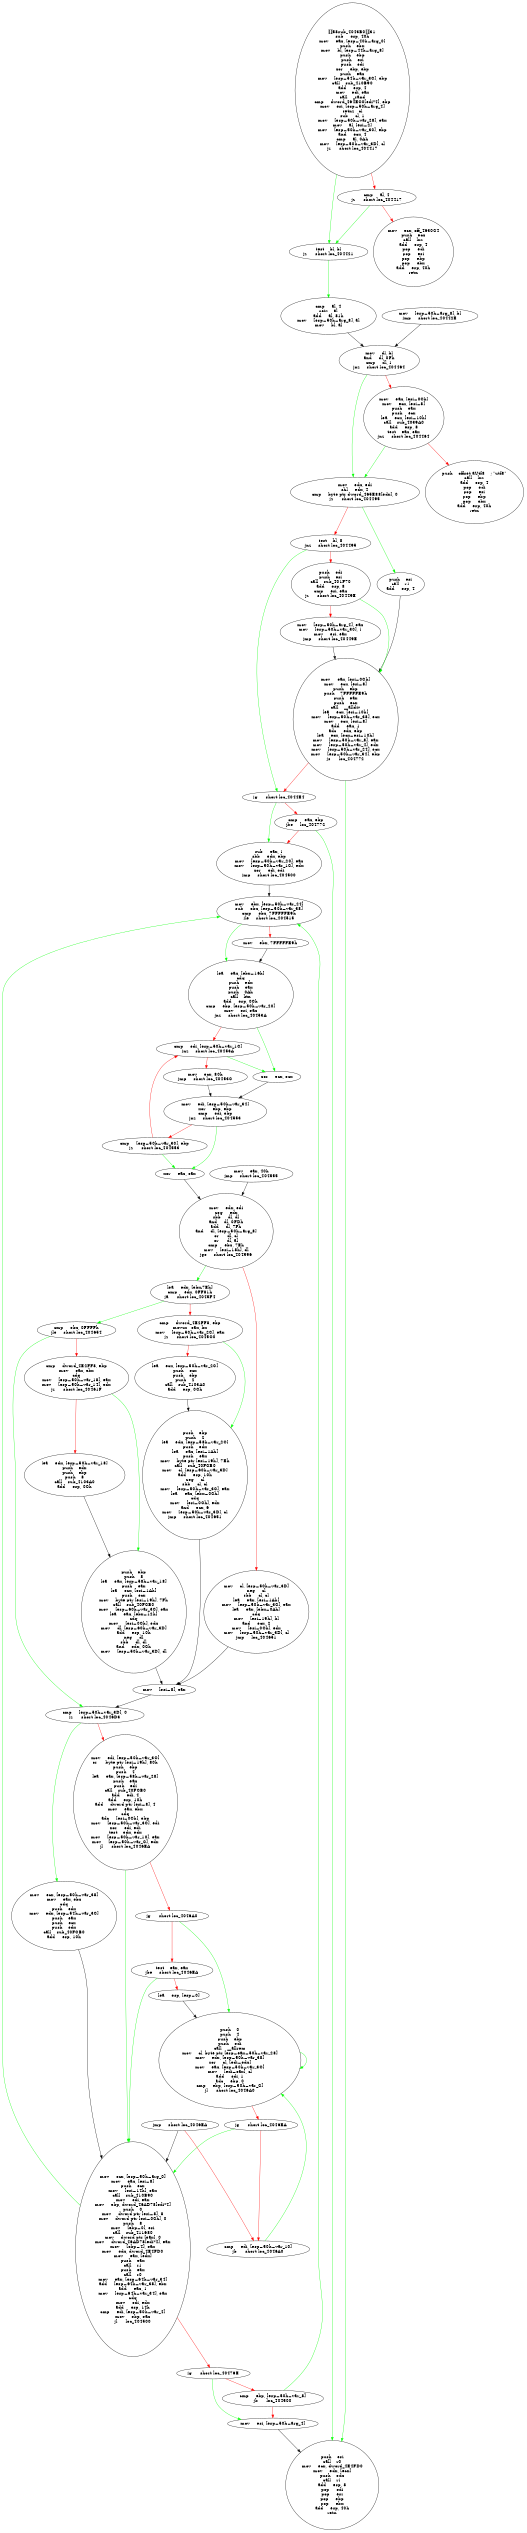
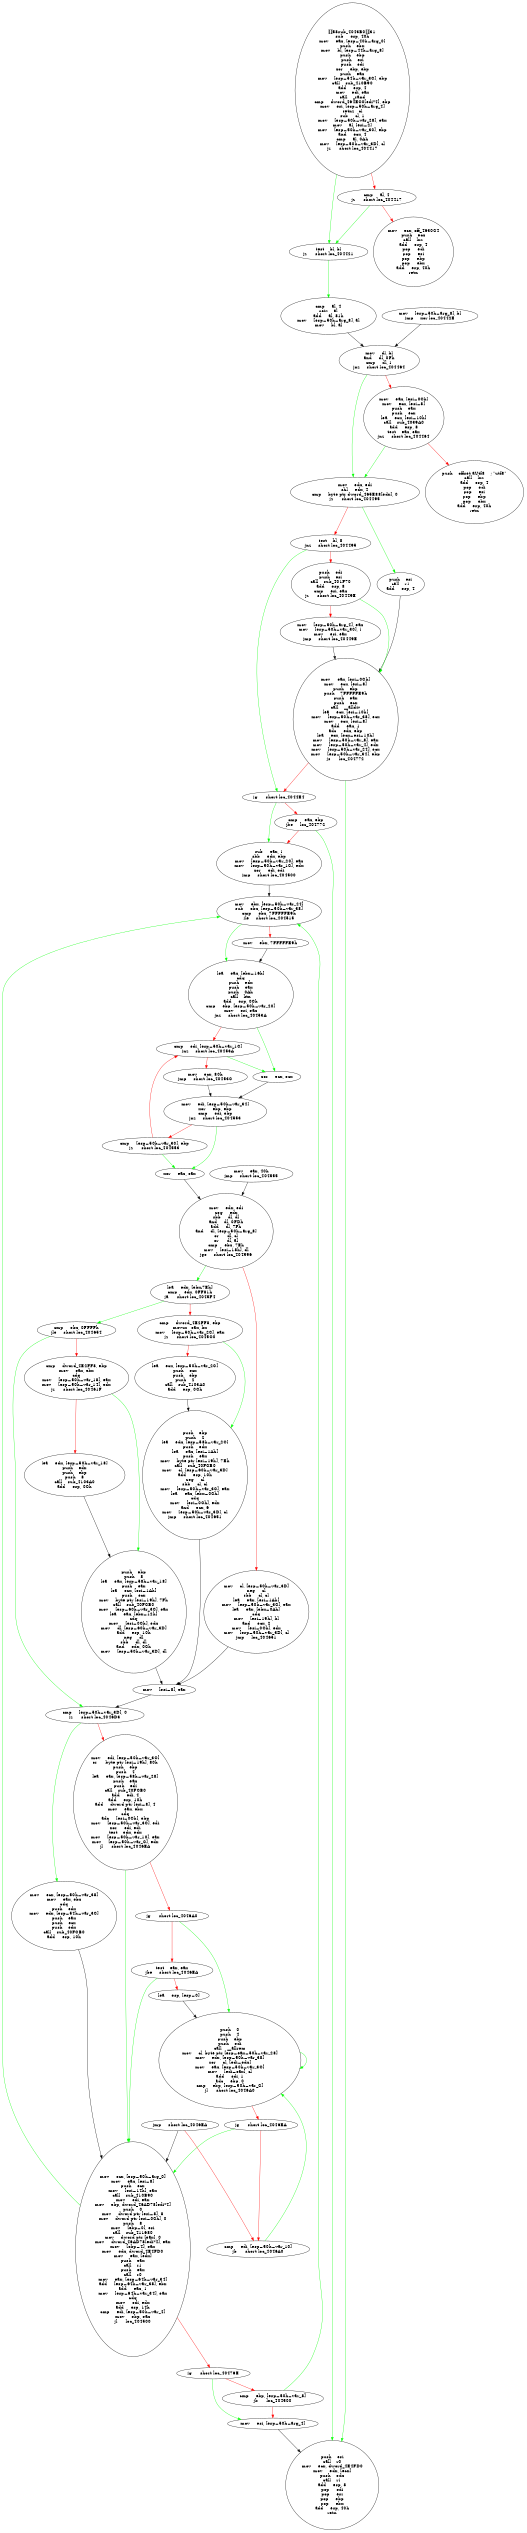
(430, 316) -> (430, 316)
